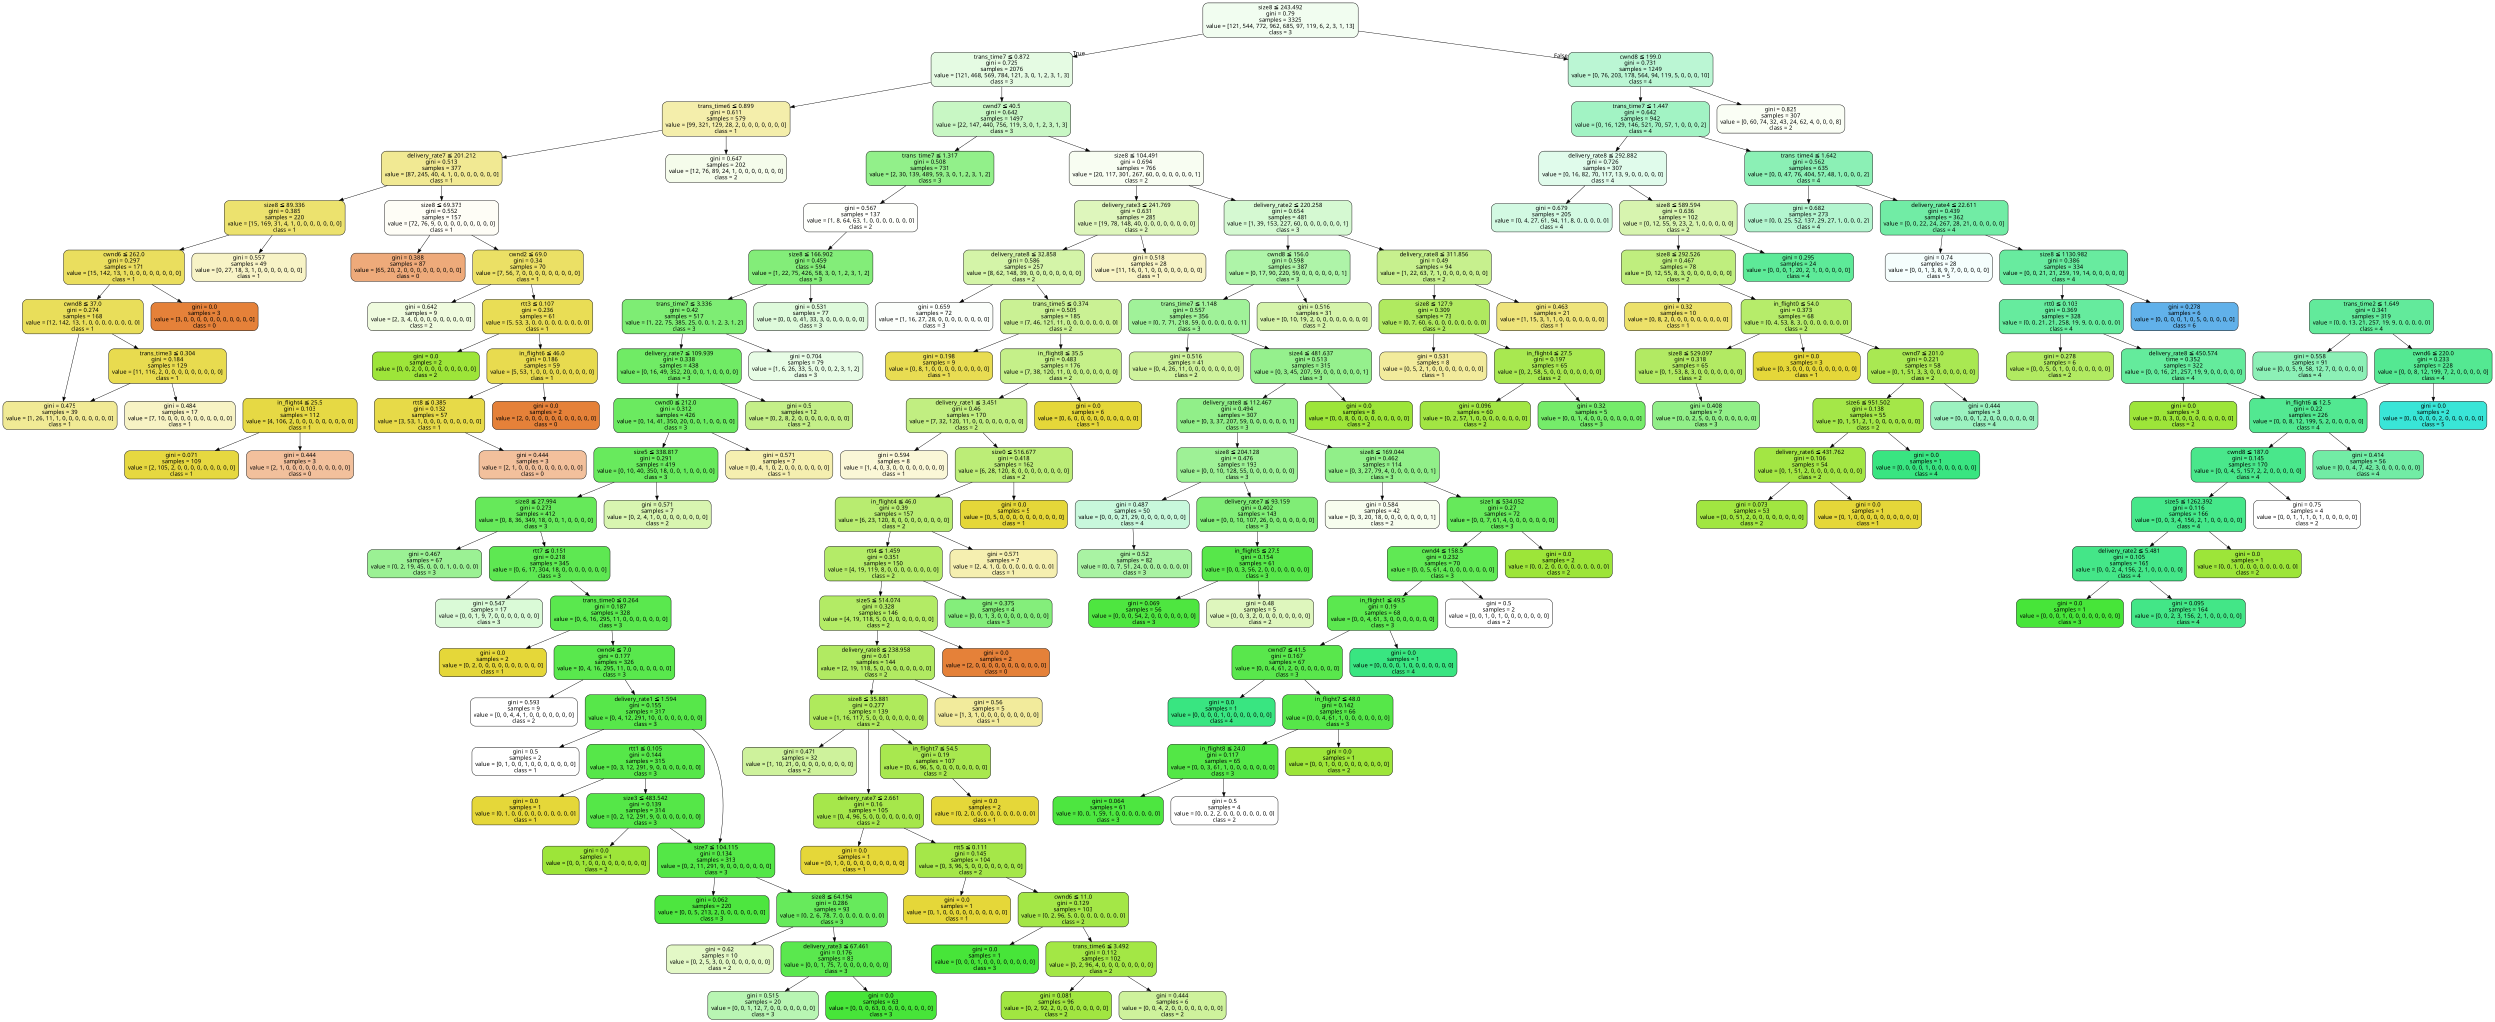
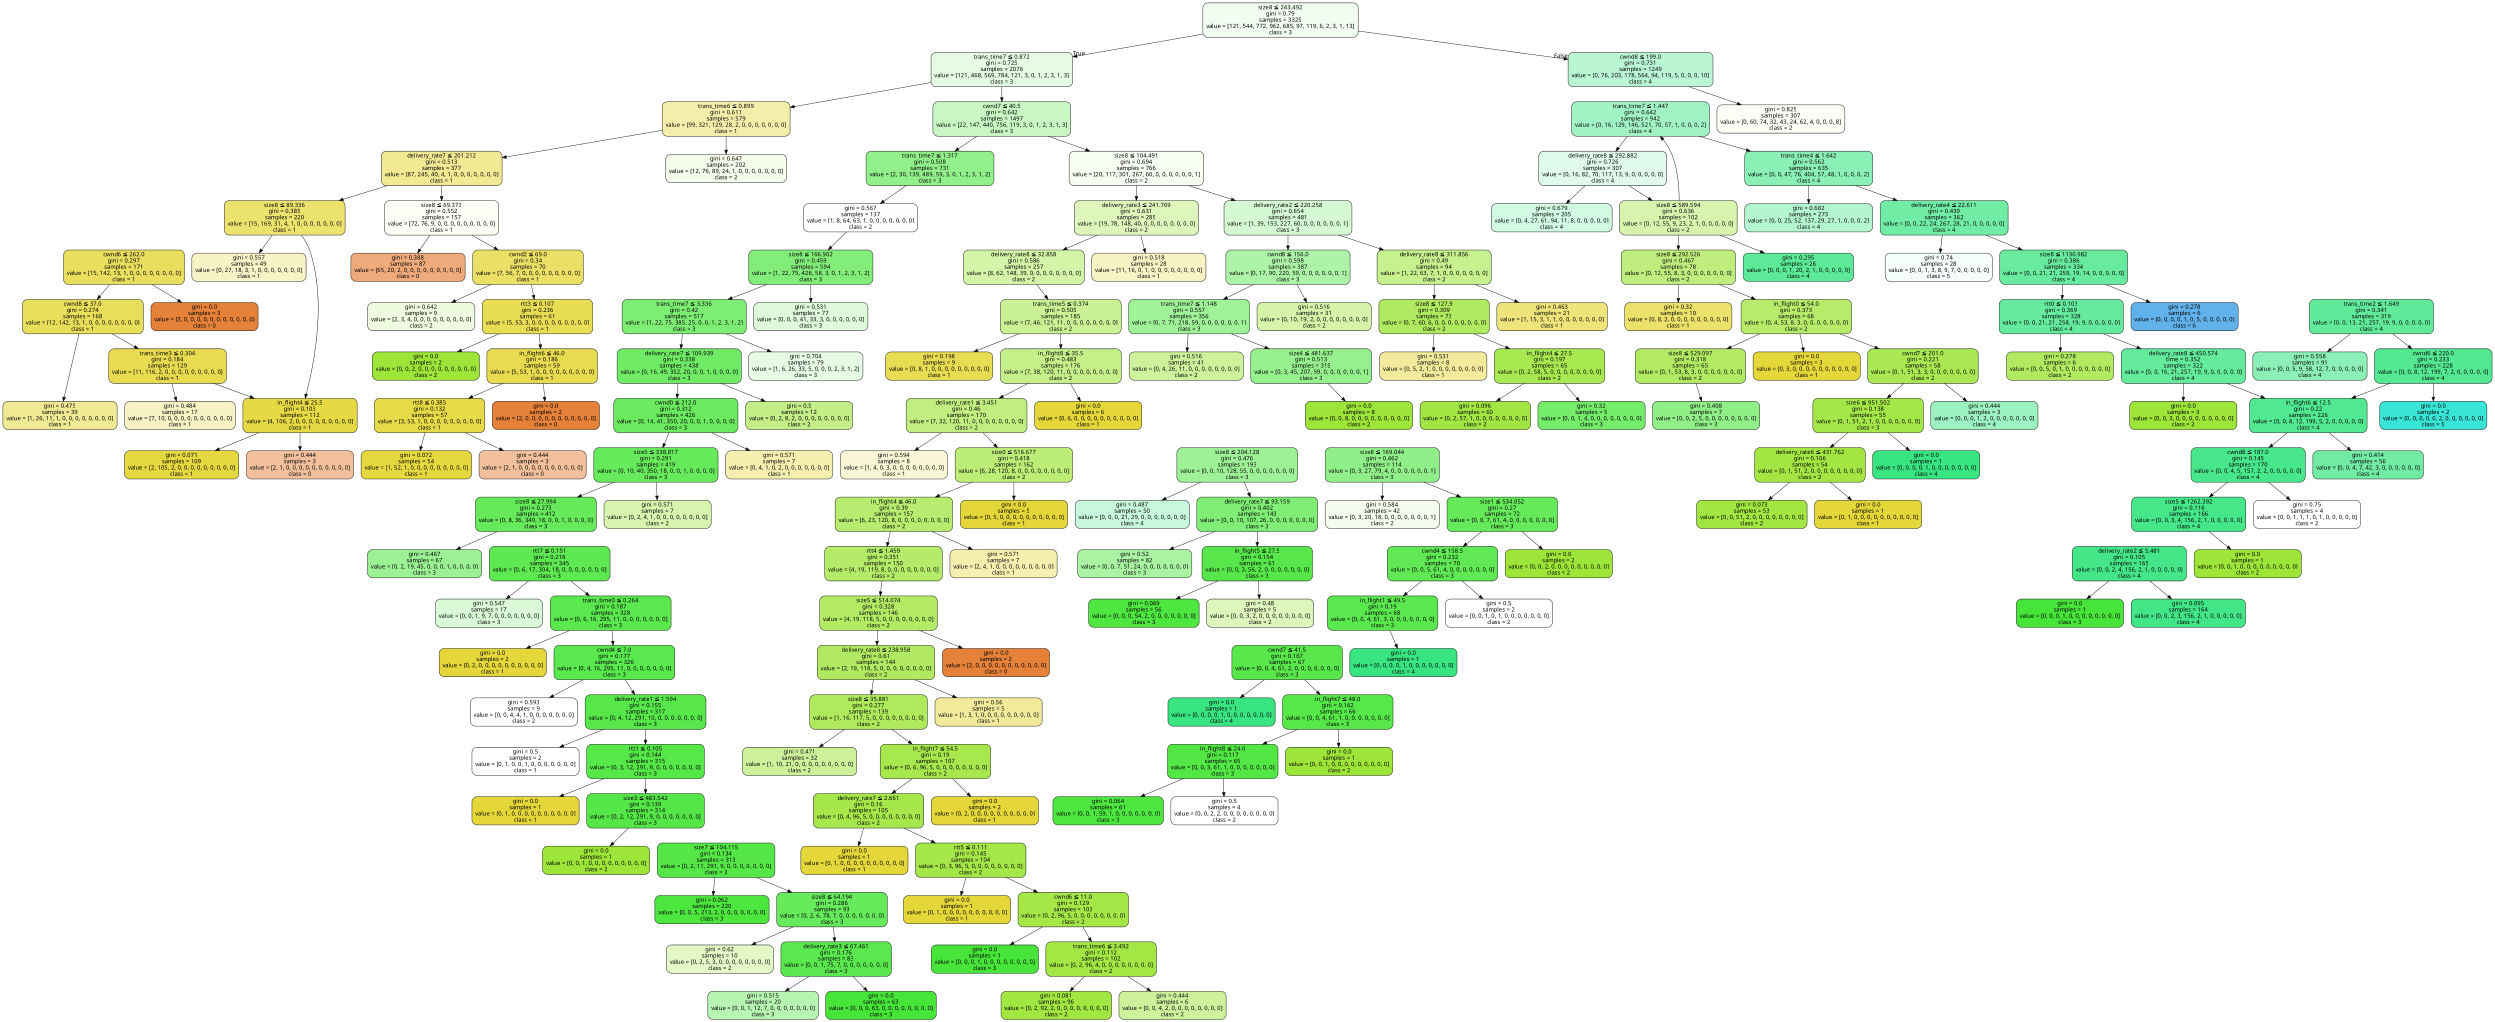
(1641, 92) -> (1676, 169)
(206, 242) -> (318, 314)
(1798, 264) -> (1798, 264)
(811, 267) -> (811, 267)
(934, 317) -> none
(112, 391) -> (232, 390)
(1237, 415) -> none
(1868, 428) -> (1868, 428)
none -> (416, 465)
(542, 537) -> none
(1133, 537) -> (1194, 540)
(2161, 538) -> none
(999, 613) -> none
(1337, 637) -> none
(869, 759) -> (904, 785)
(721, 779) -> (646, 735)
(679, 834) -> none
